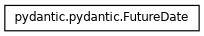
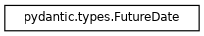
(102, 18) -> (102, 18)
